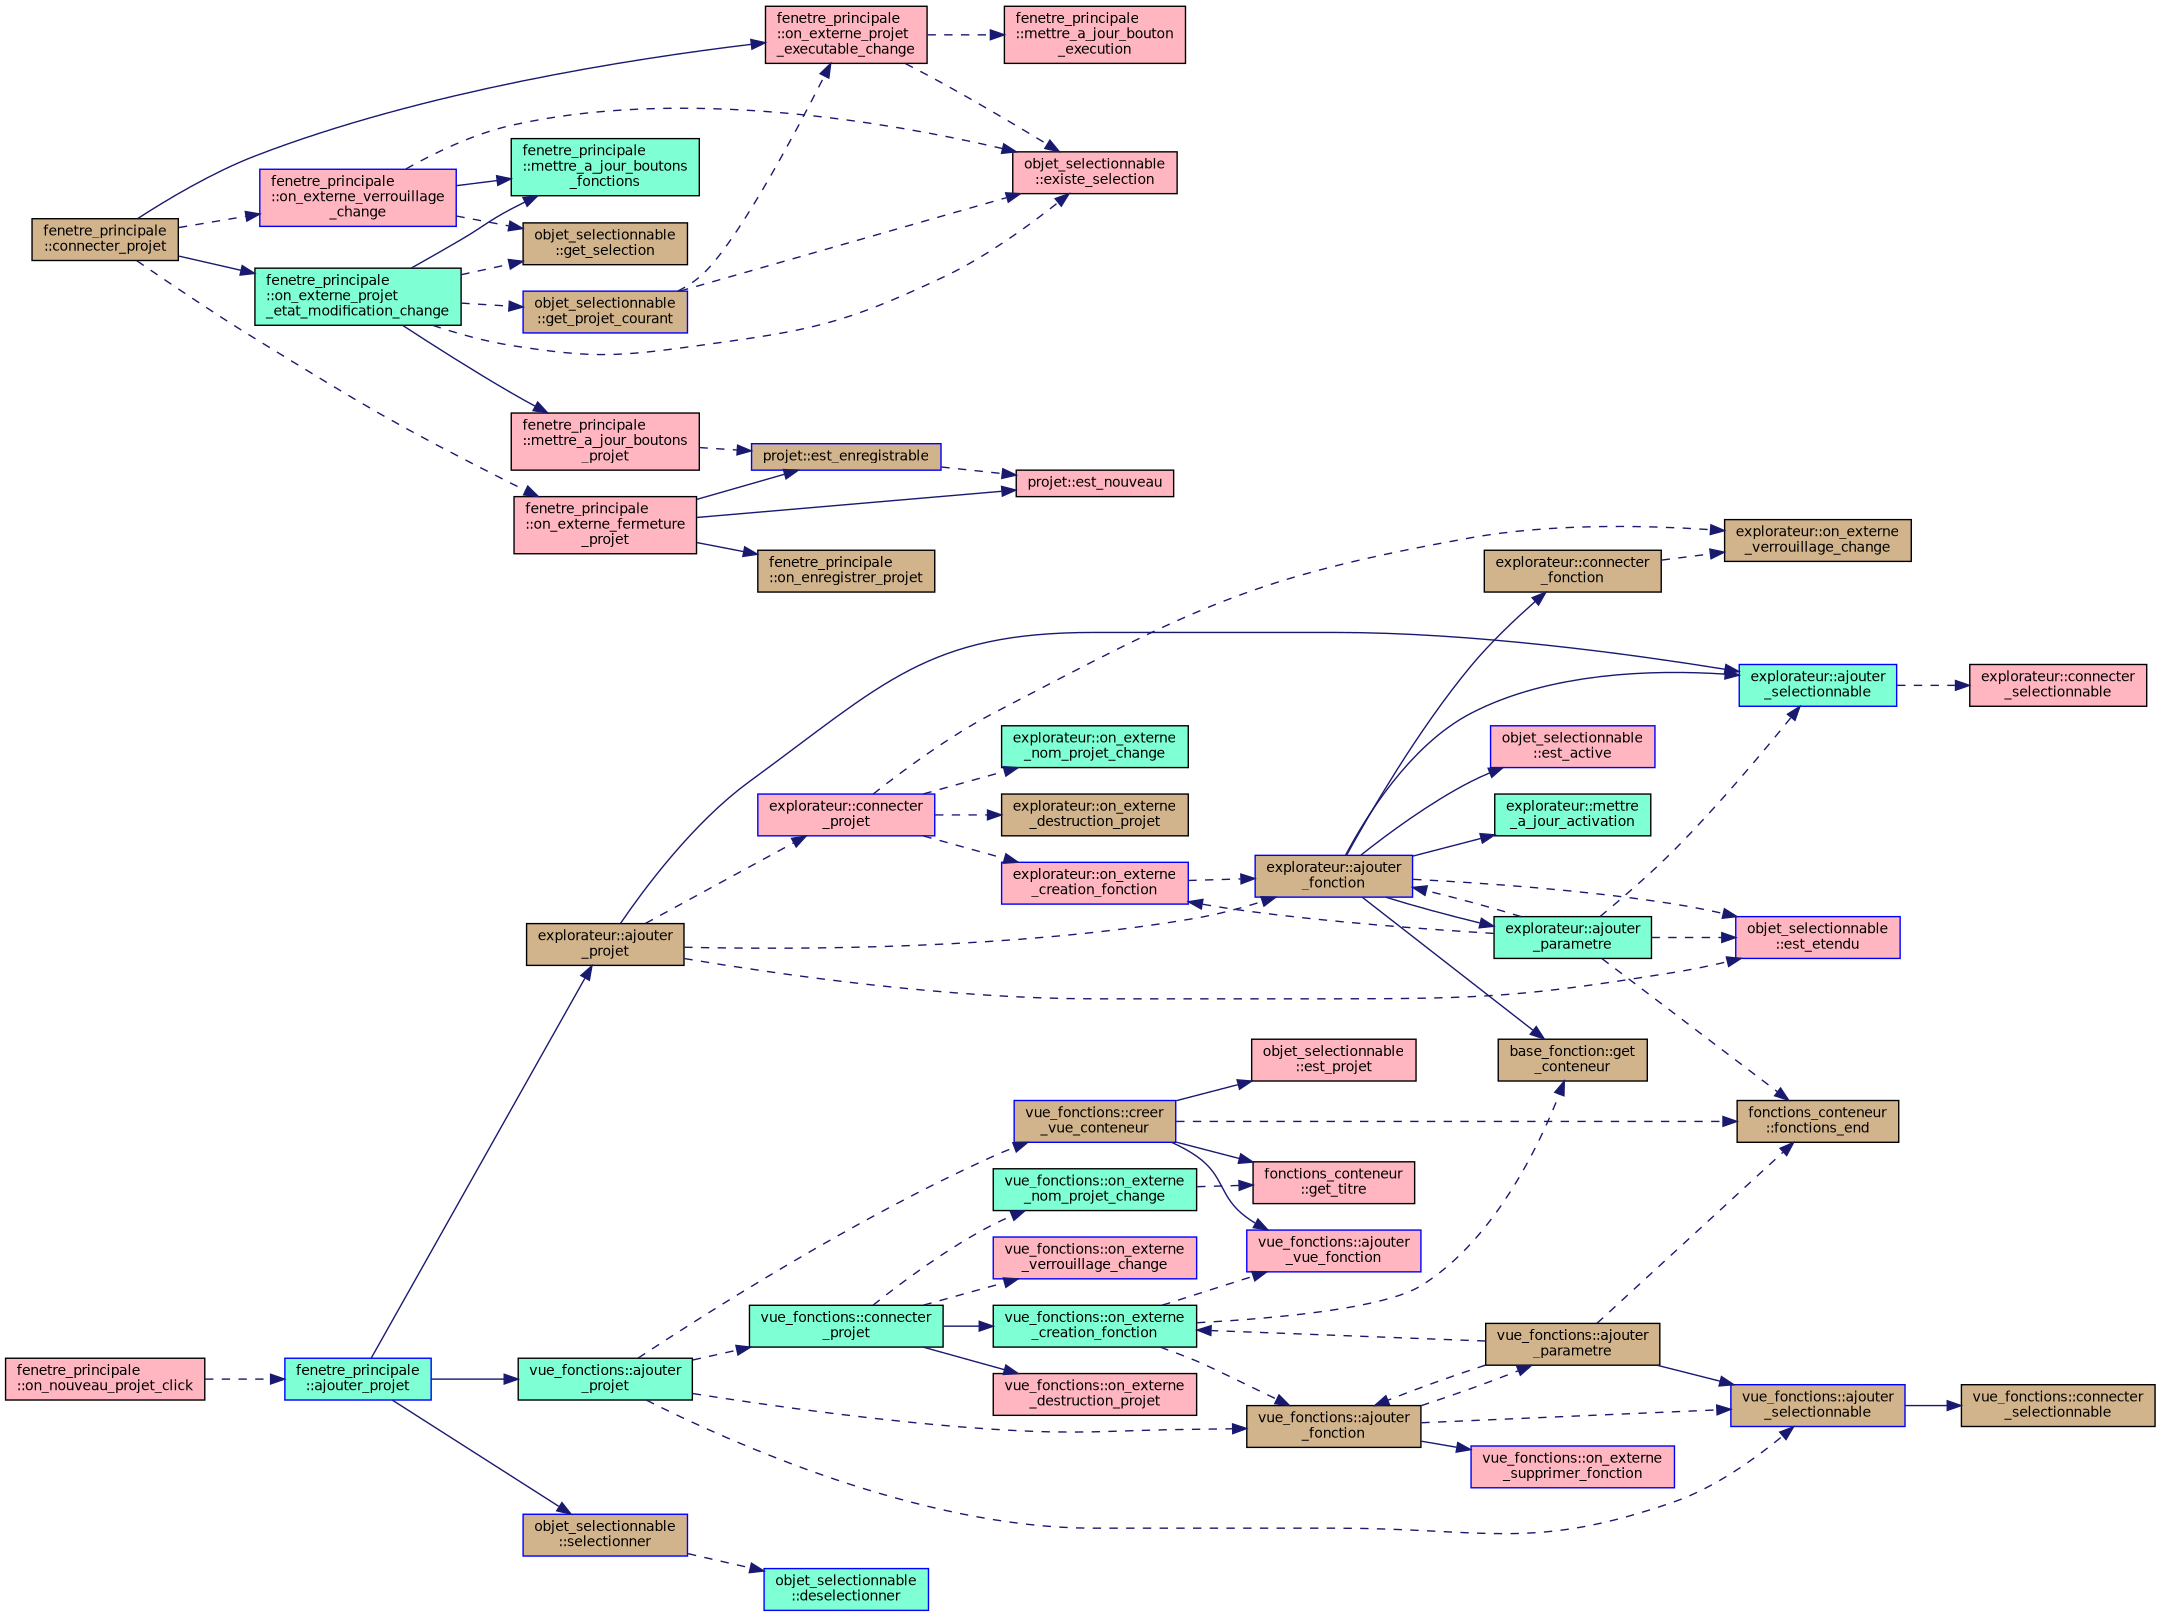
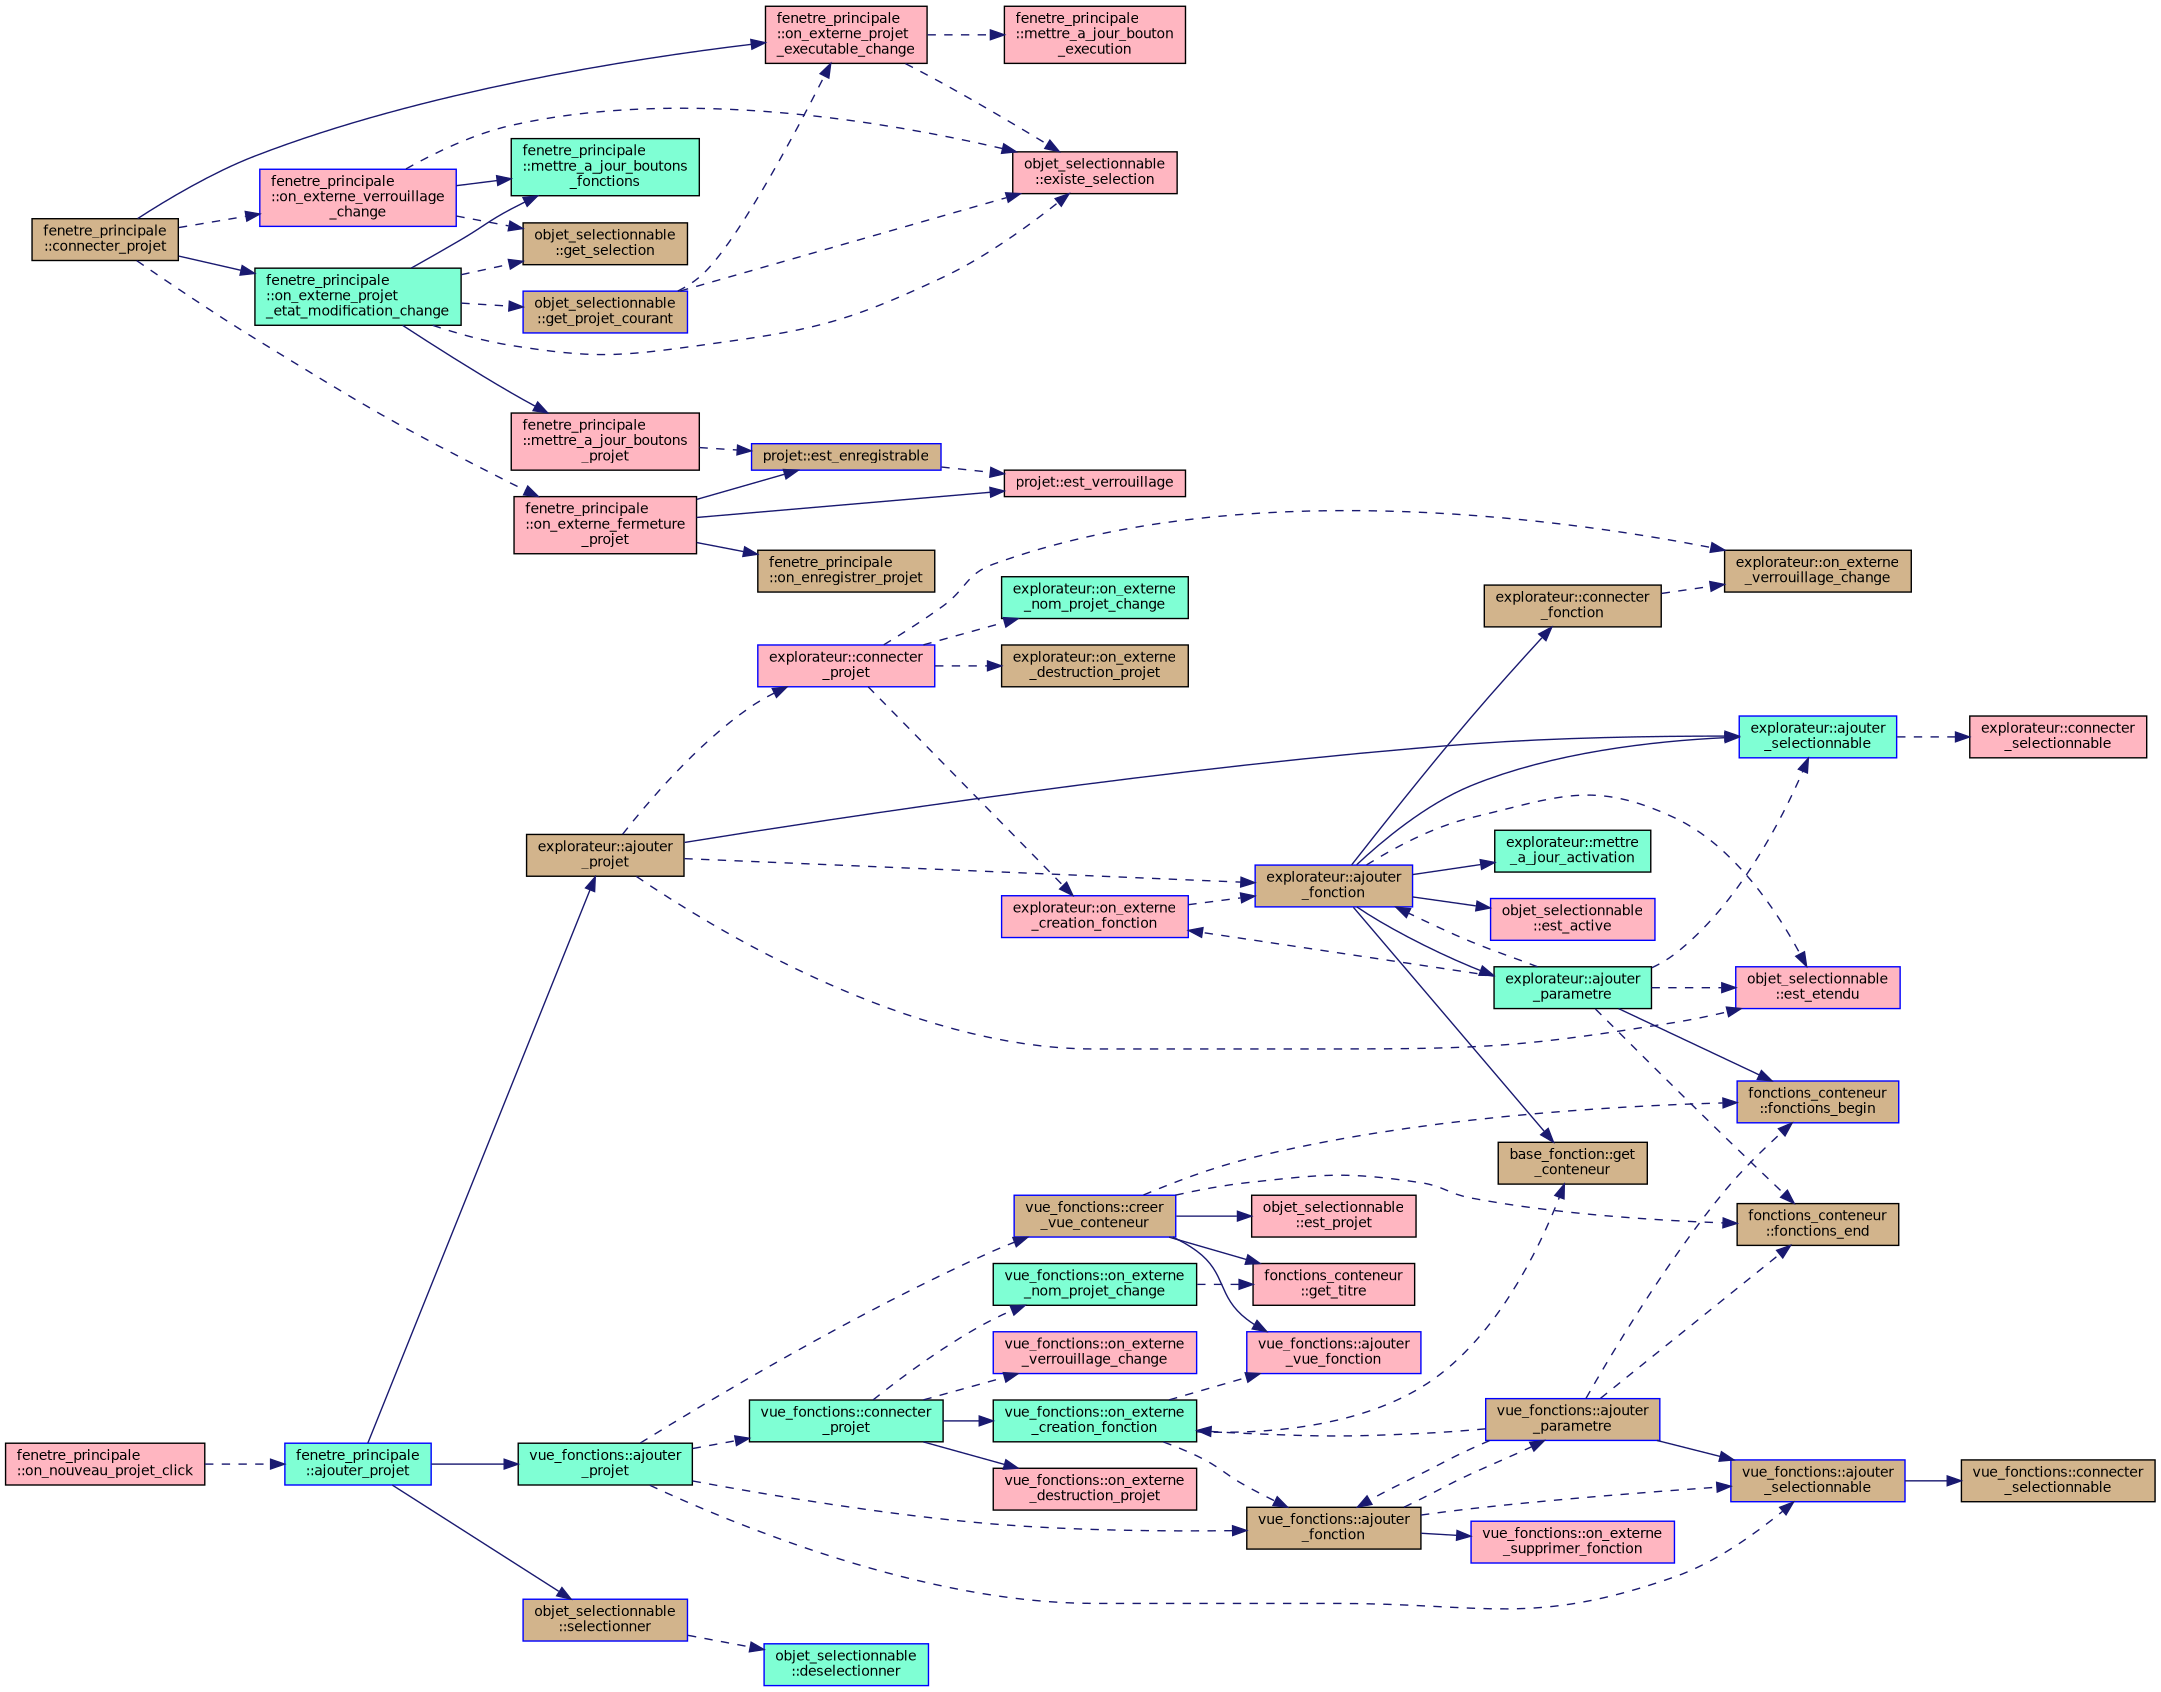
(1095, 483) -> (1095, 483)
none -> (1818, 1102)
(1573, 1344) -> (1573, 1420)
